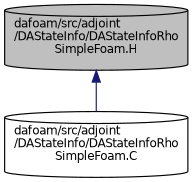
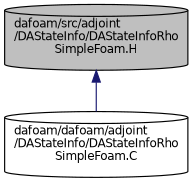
(96, 144) -> (96, 144)
